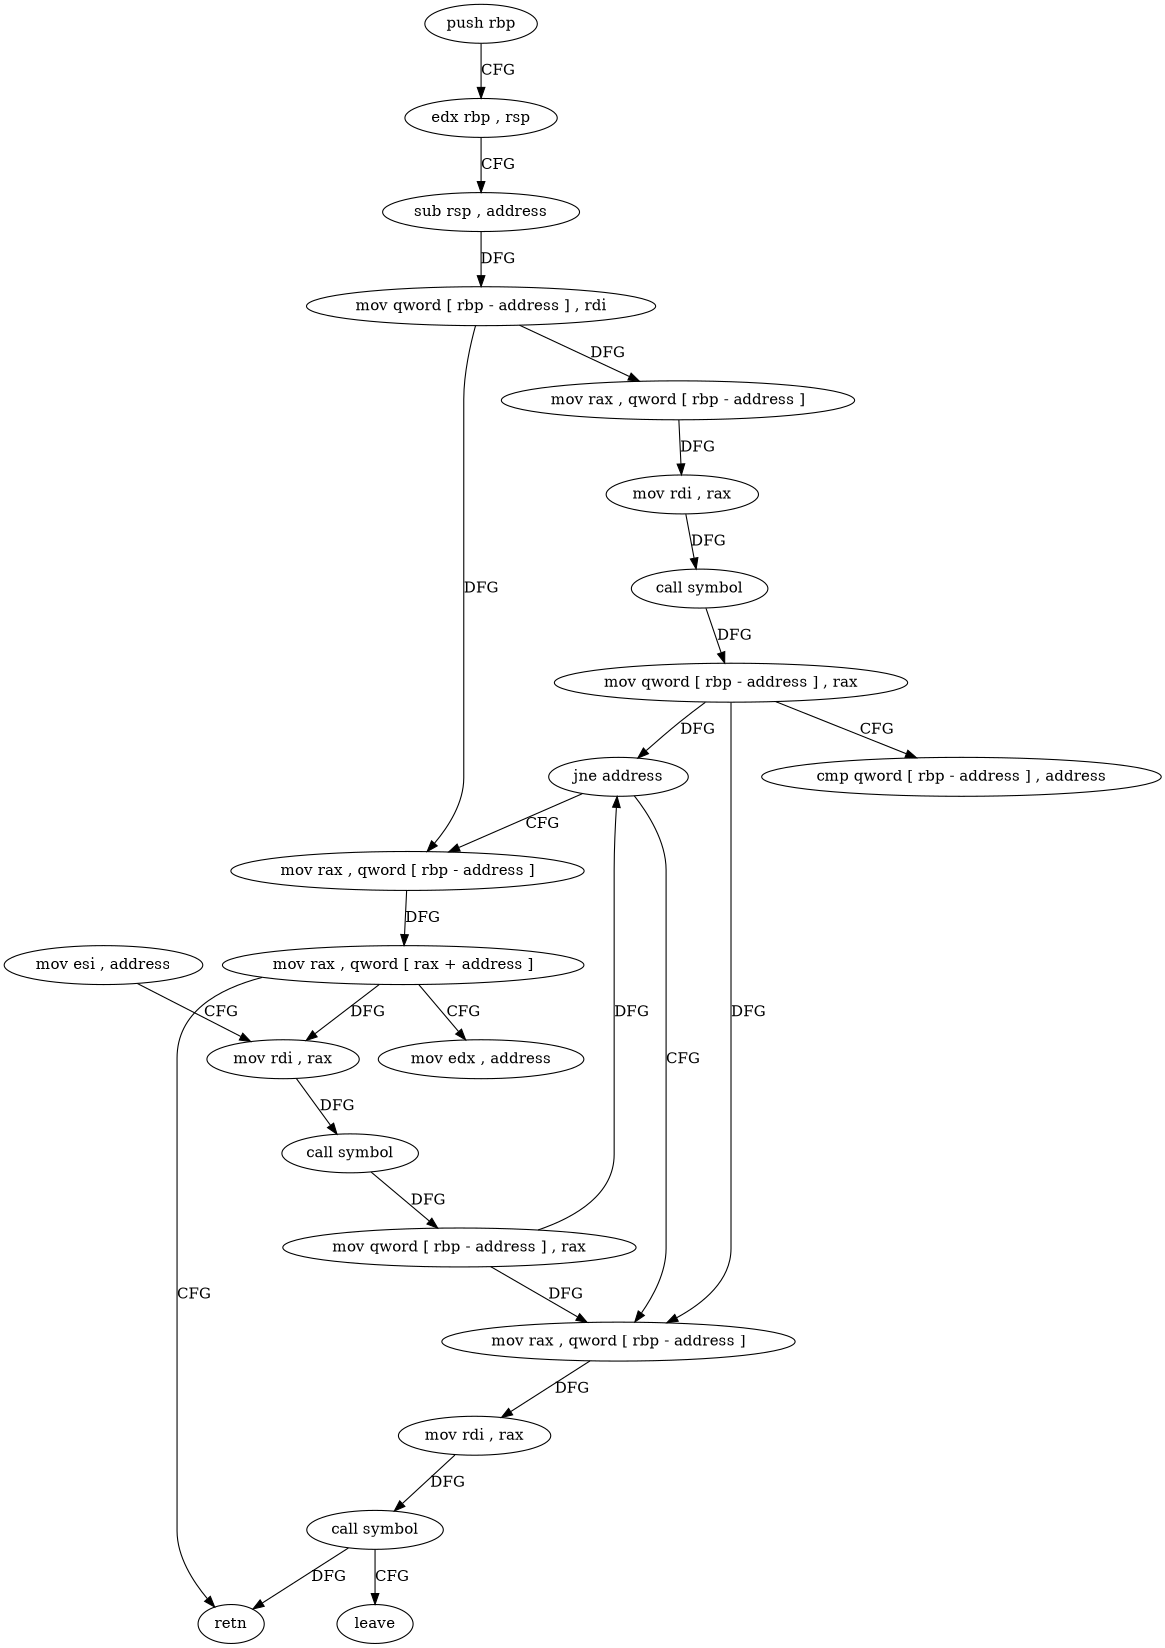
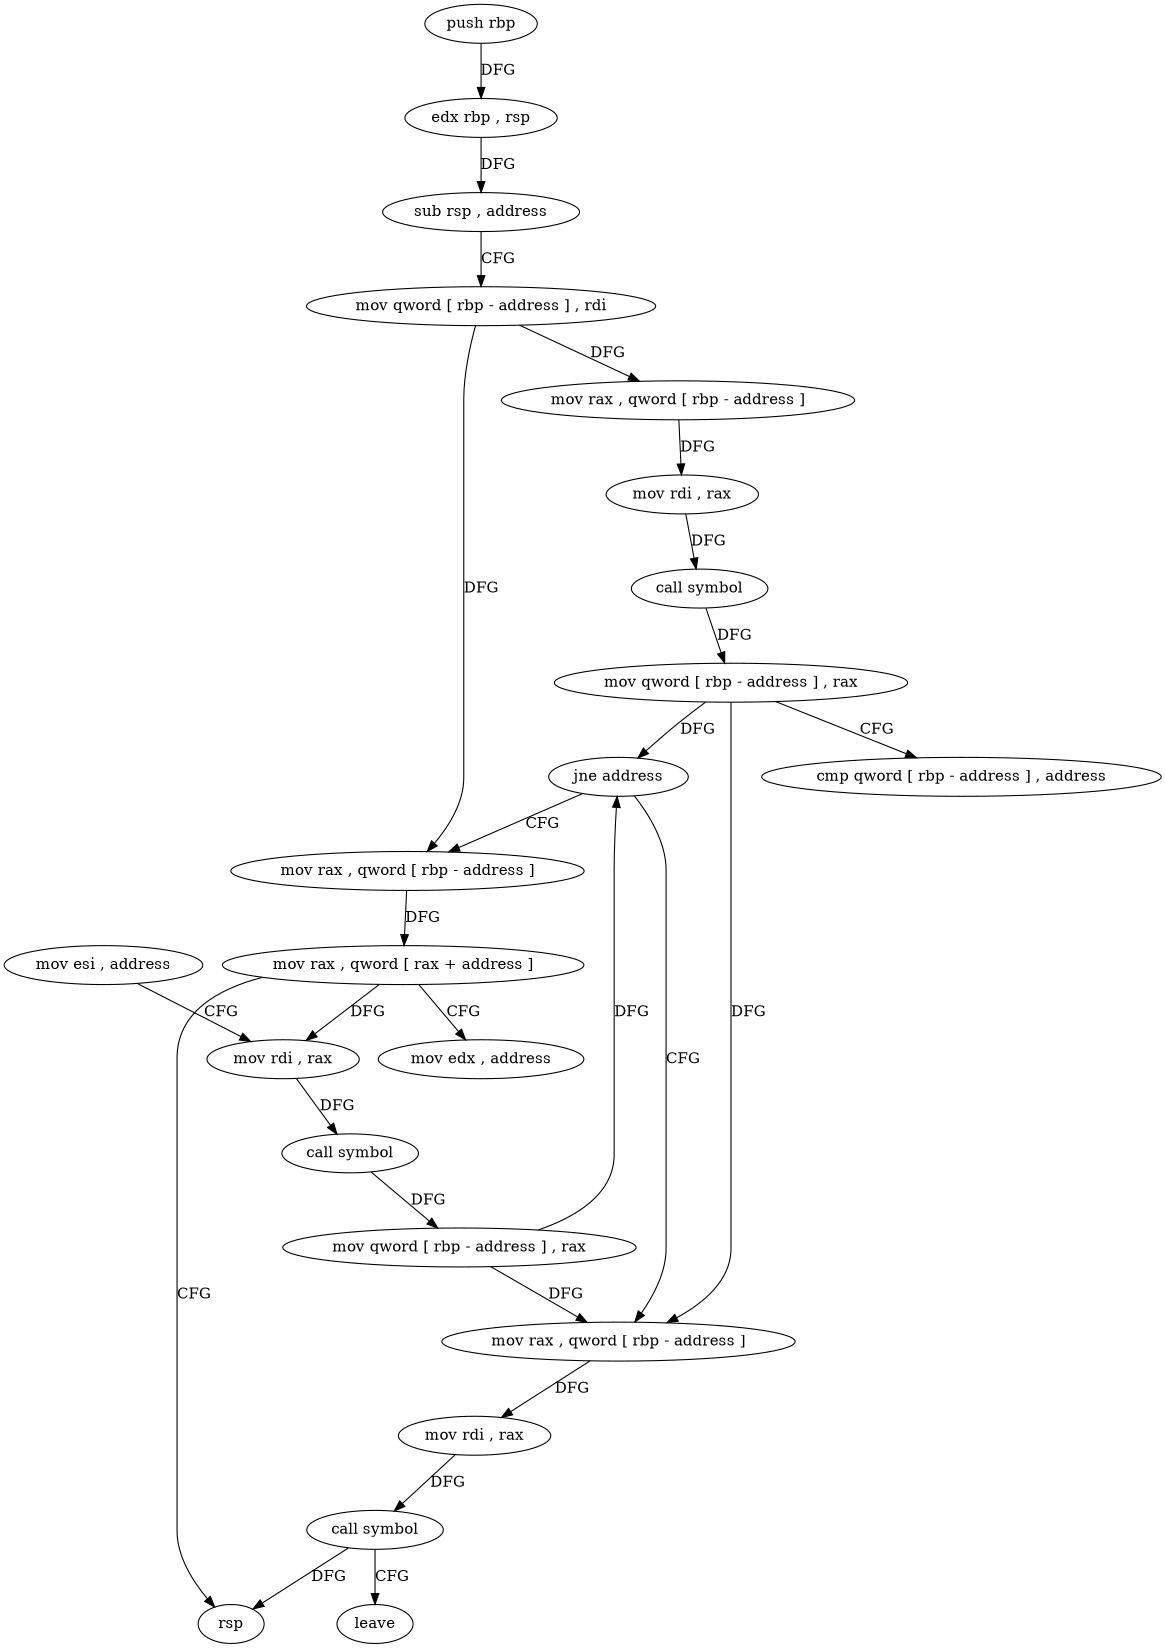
(498, 71) -> (498, 71)
(498, 165) -> (498, 165)
(498, 259) -> (498, 259)
(231, 1624) -> (231, 1624)
